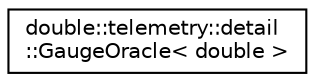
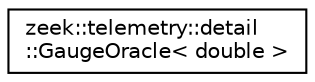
(157, 41) -> (157, 41)
